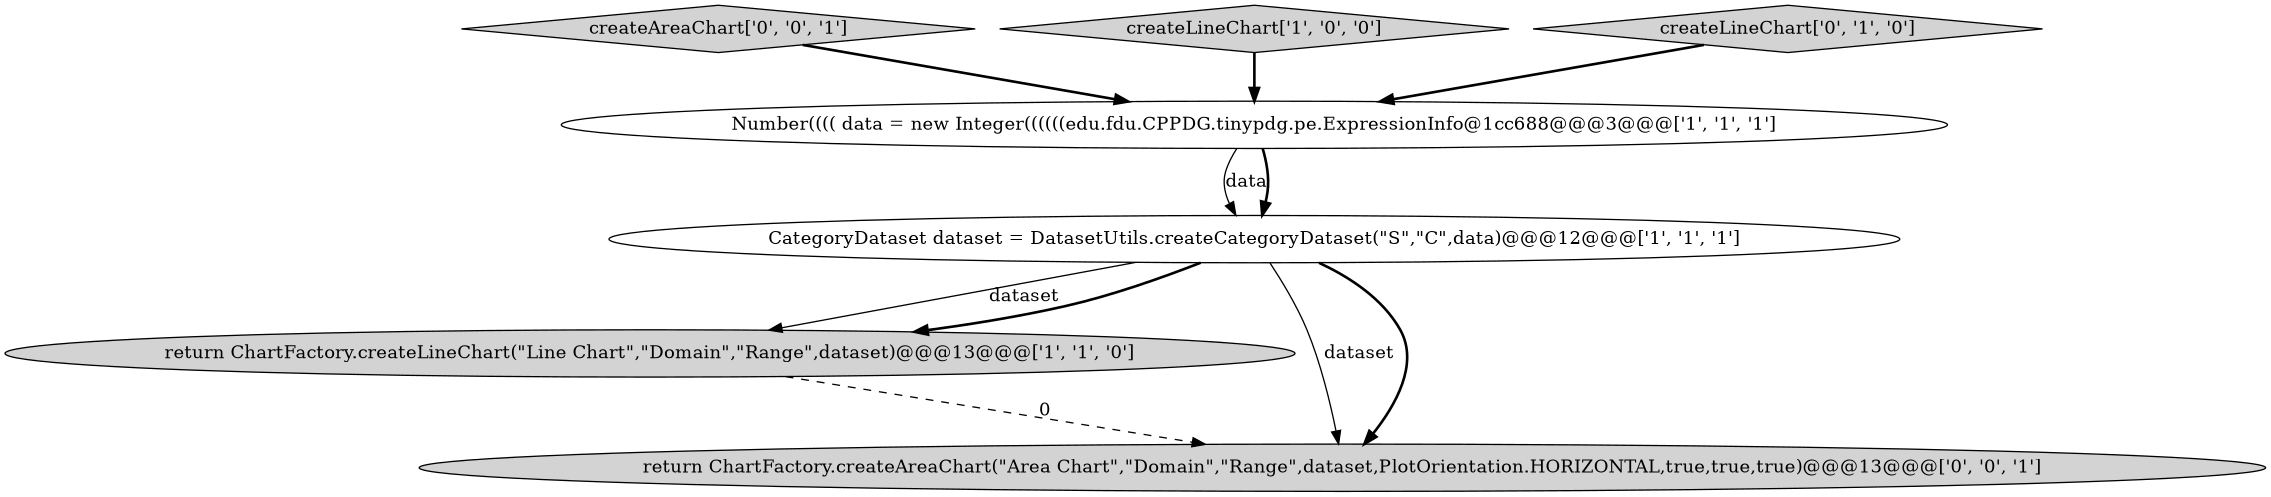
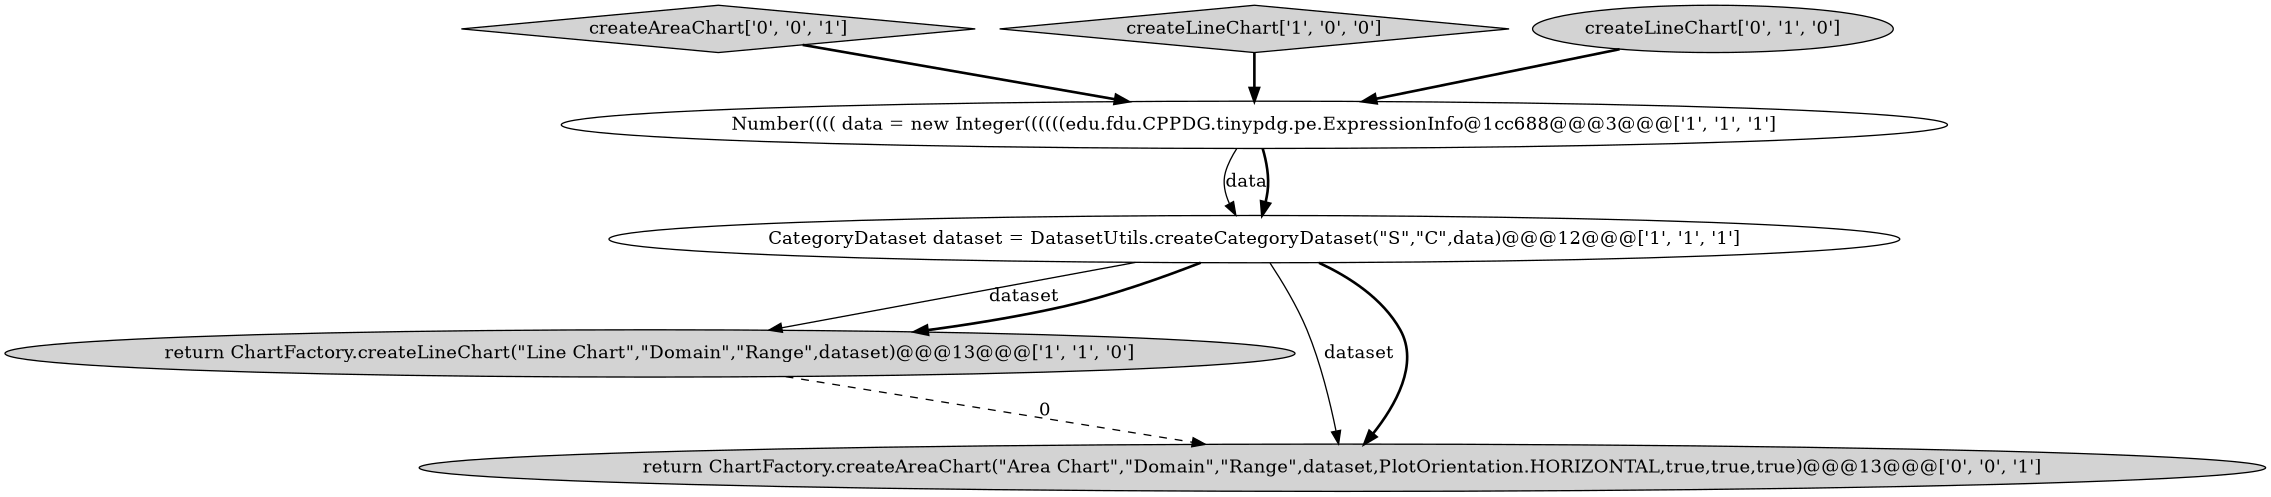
(1788, 29) -> (1713, 29)
